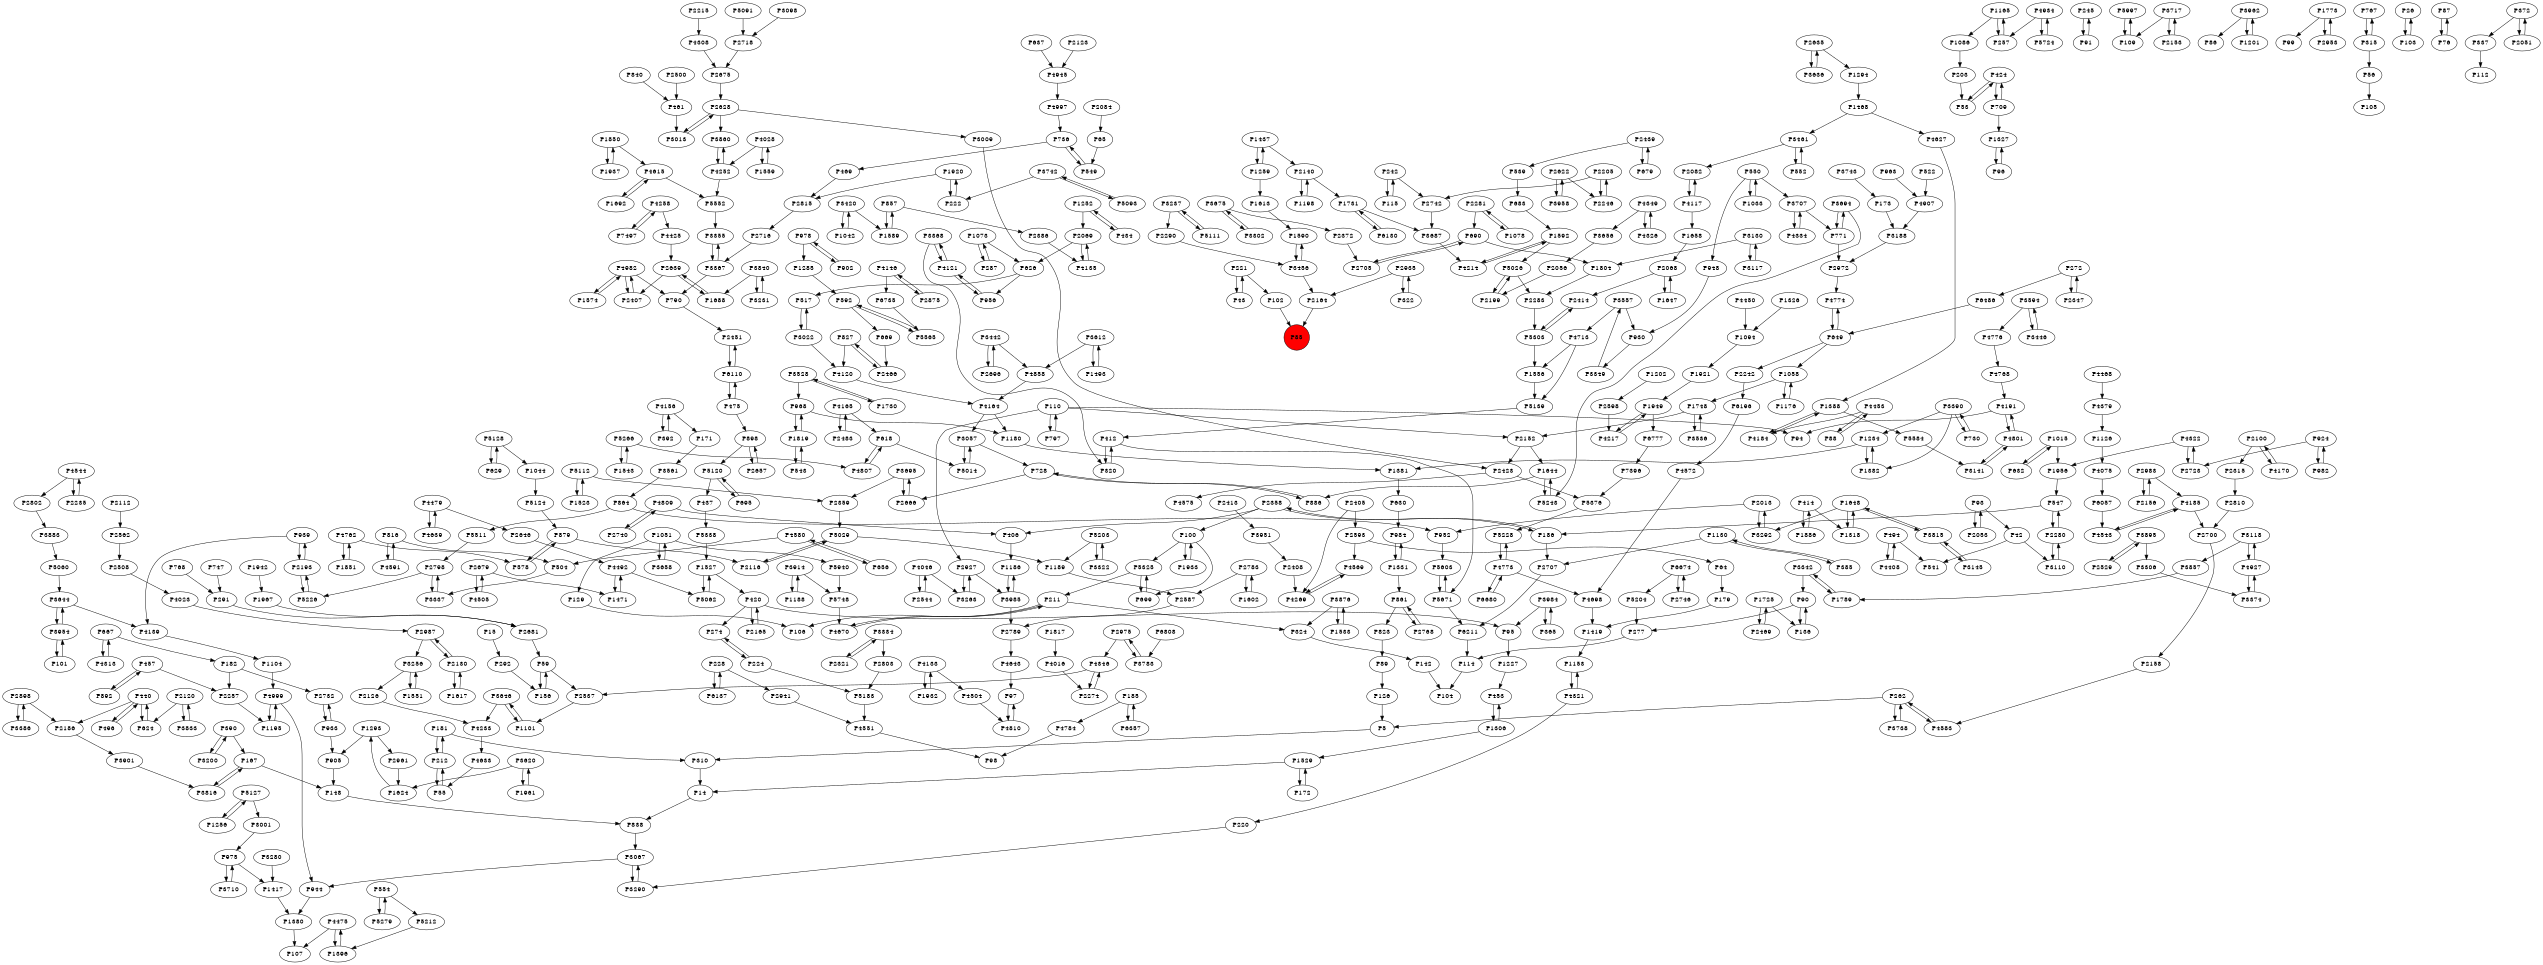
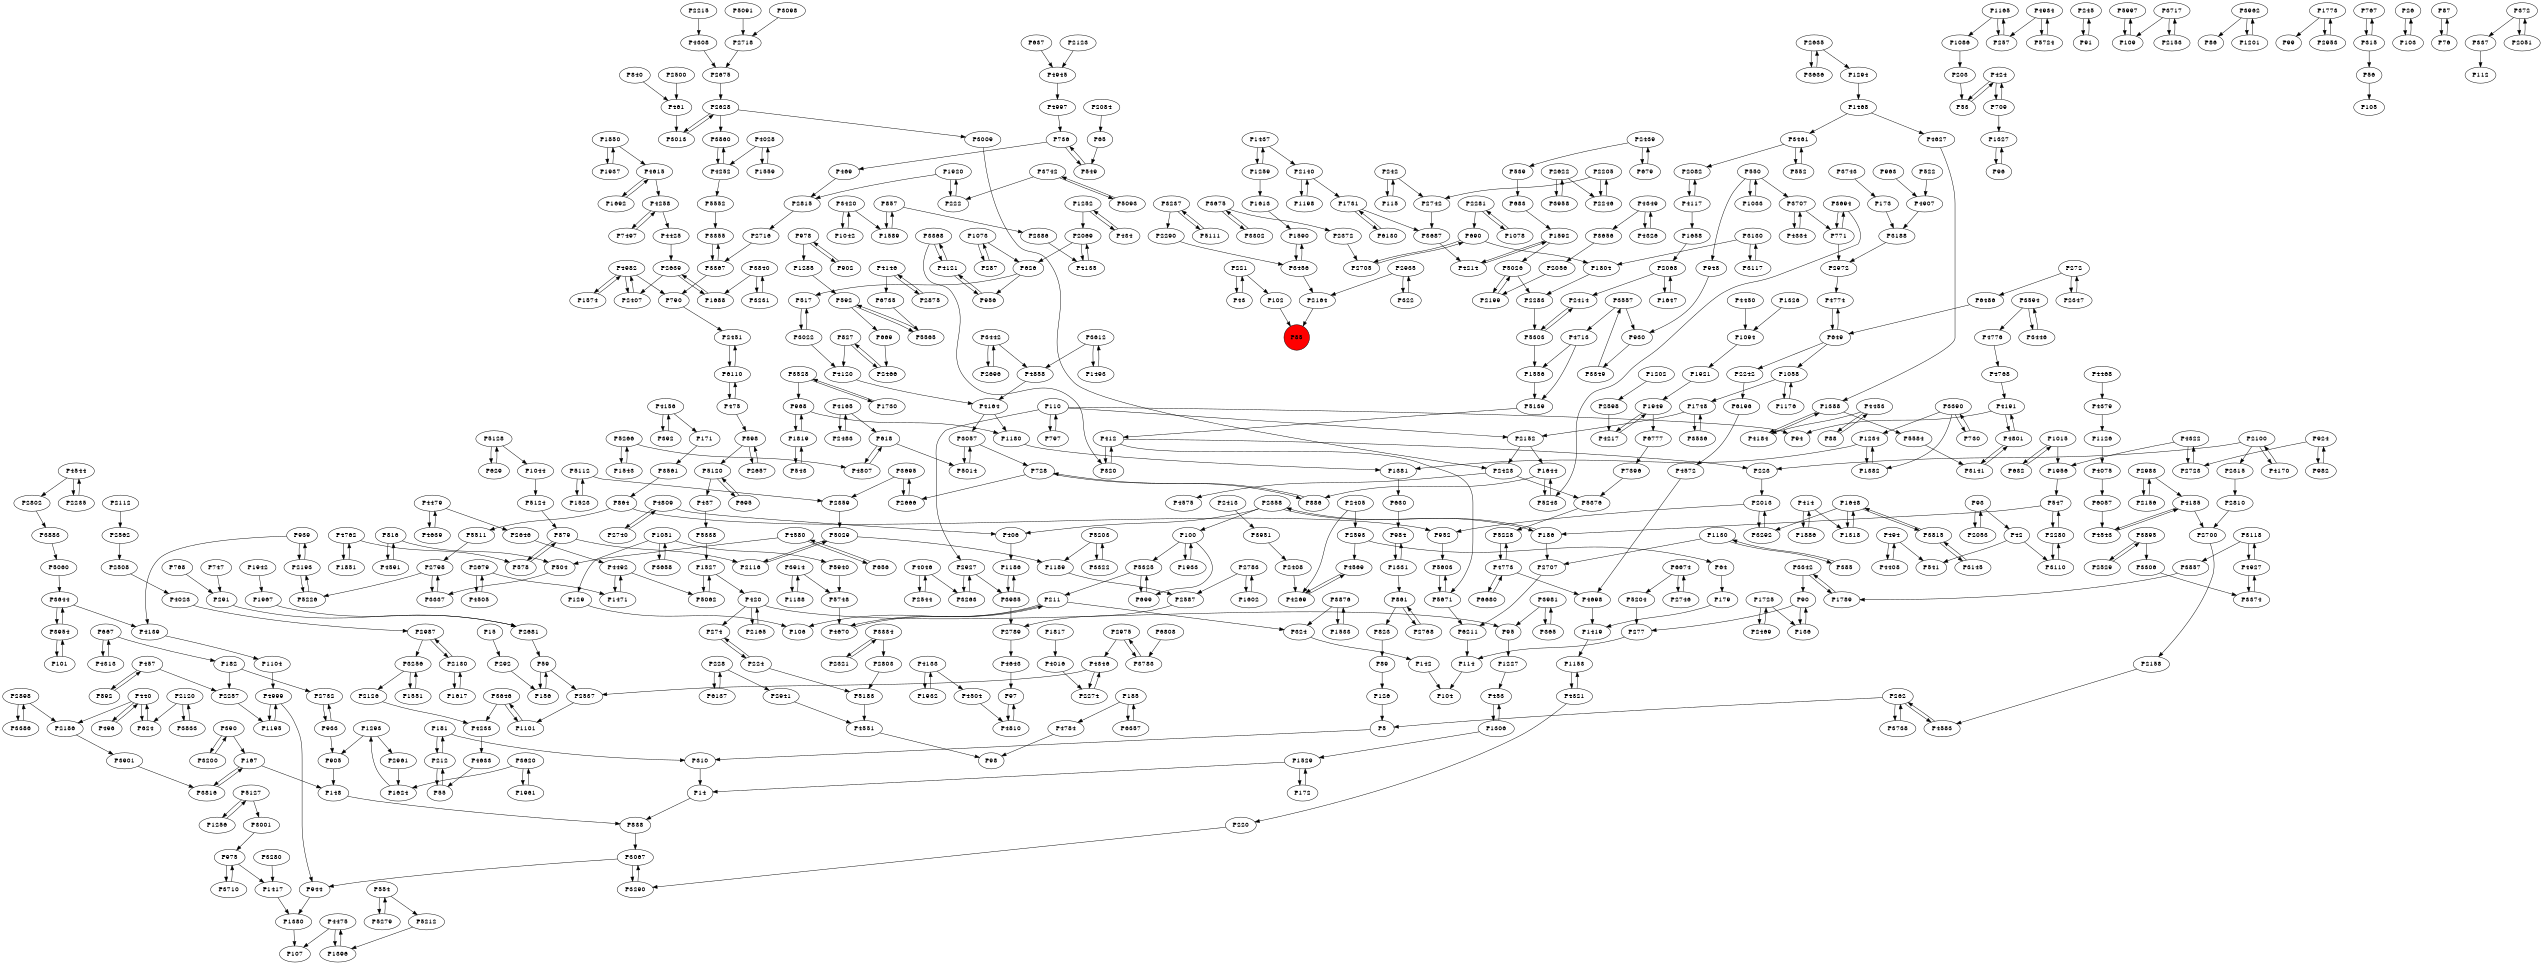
(683, 187) -> (657, 186)
none -> (1762, 471)
(1548, 600) -> (1548, 600)
